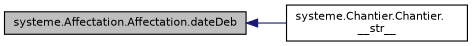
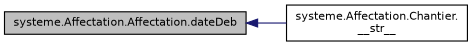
(377, 23) -> (377, 23)
